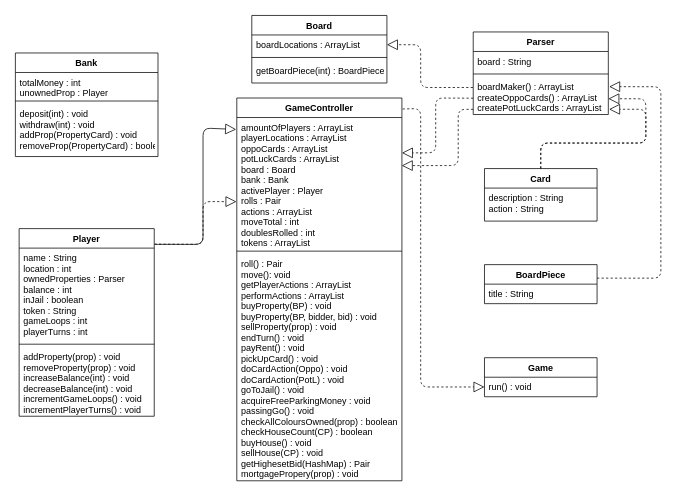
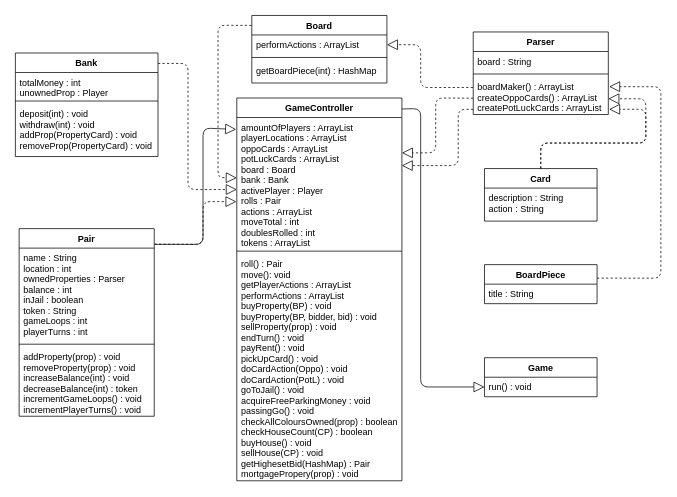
(315, 45) -> (315, 45)
(327, 71) -> (320, 71)
none -> (218, 91)
(60, 114) -> (60, 114)
none -> (188, 130)
(86, 239) -> (86, 239)
(420, 264) -> (420, 264)
(79, 357) -> (79, 357)
